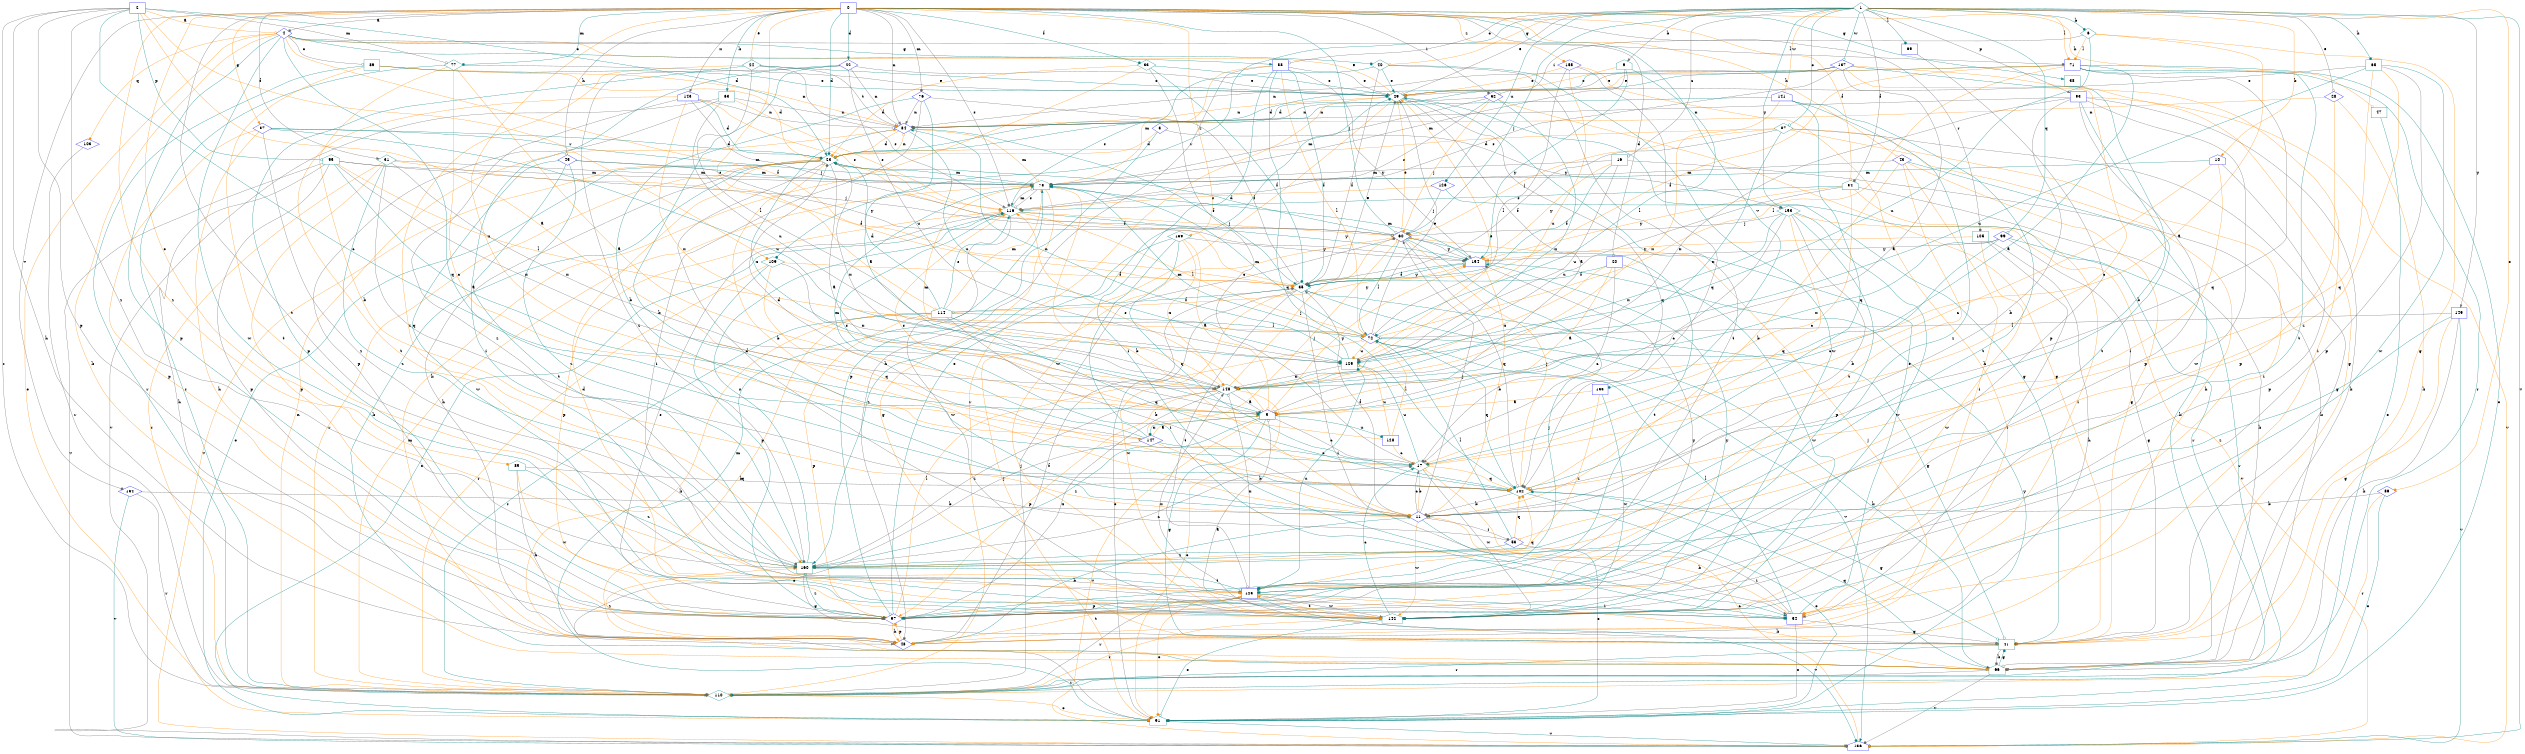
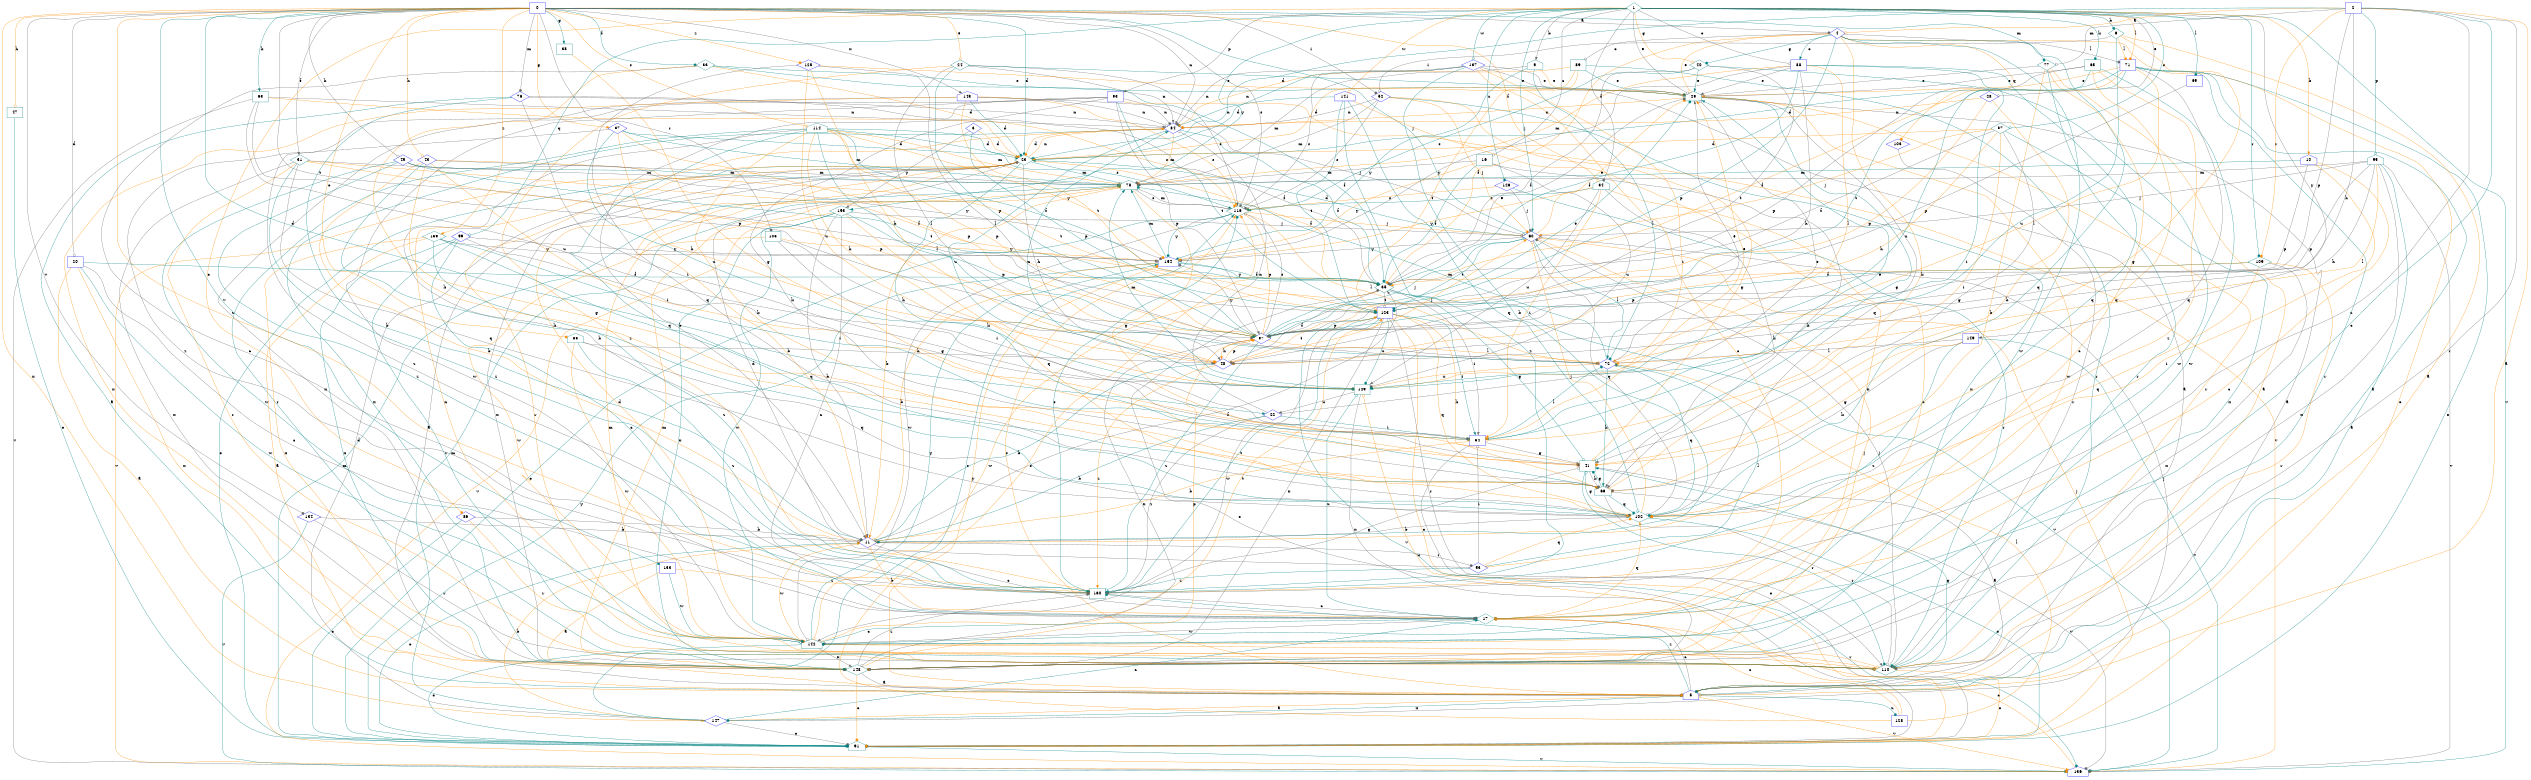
(1569, 65) -> (809, 65)
(863, 97) -> (1164, 97)
(1396, 97) -> (1694, 97)
(1002, 291) -> (1320, 402)
(1150, 301) -> (1092, 233)
(1279, 370) -> (1820, 696)
(1463, 375) -> none
